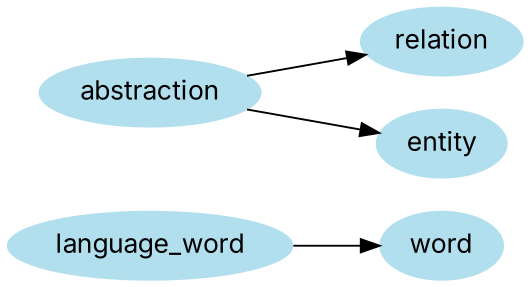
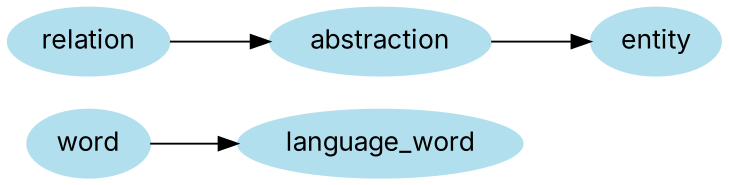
(297, 67) -> (210, 42)
(327, 246) -> (184, 144)
